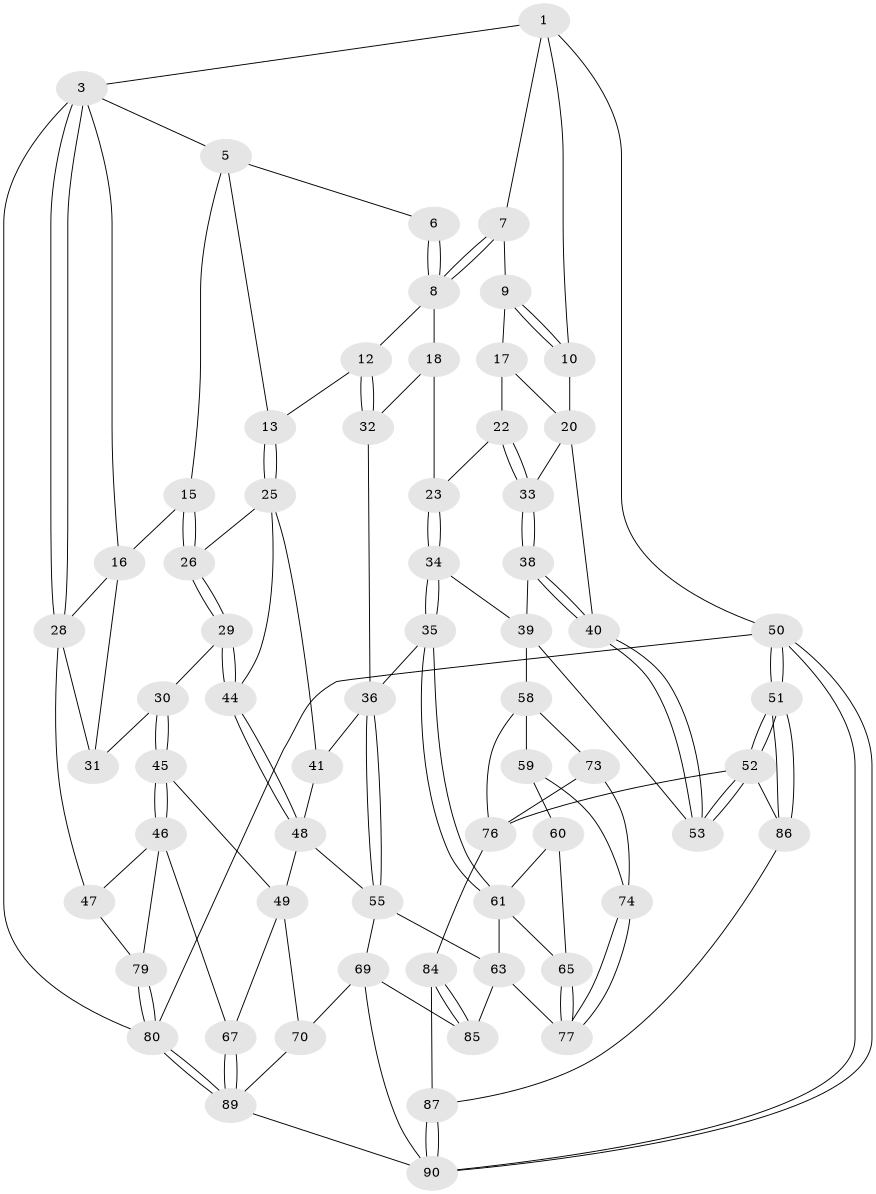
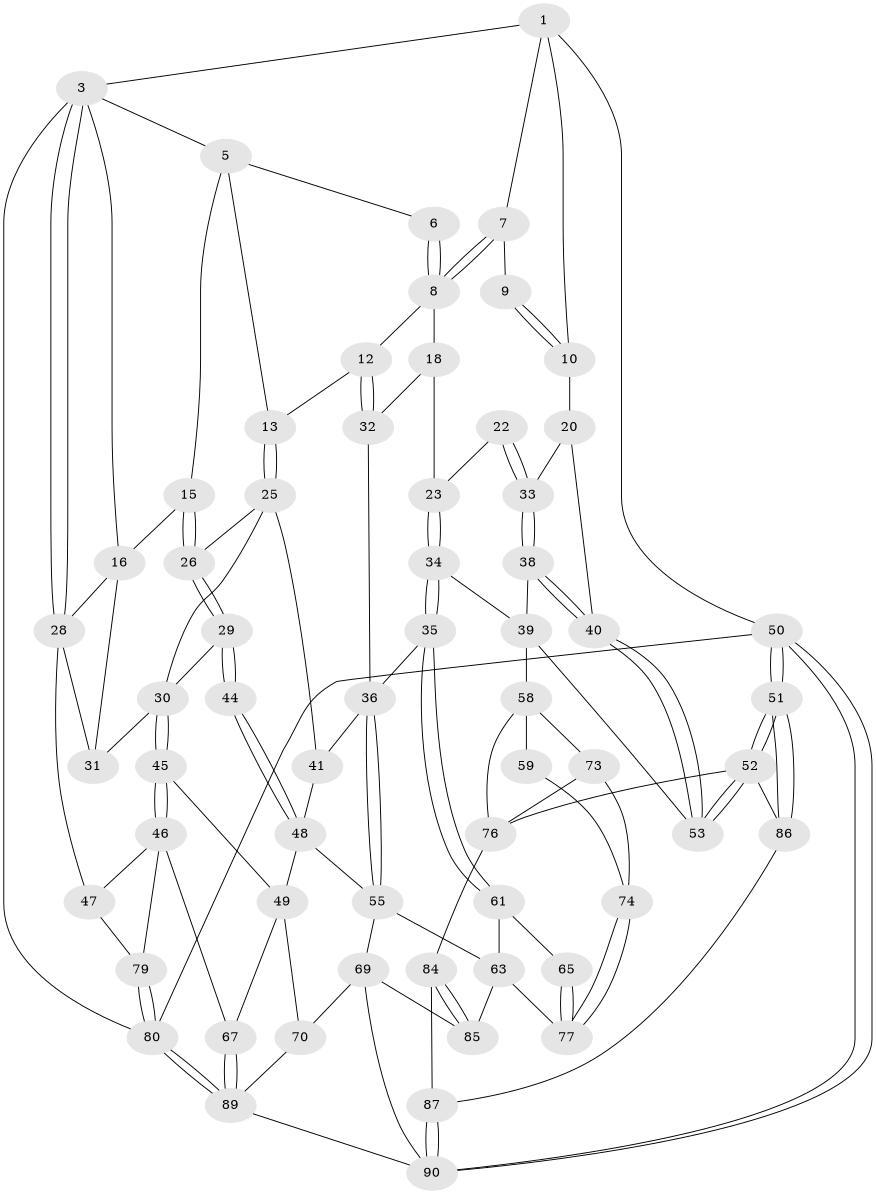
(502, 360) -> none
(270, 601) -> (217, 588)
(558, 834) -> none
